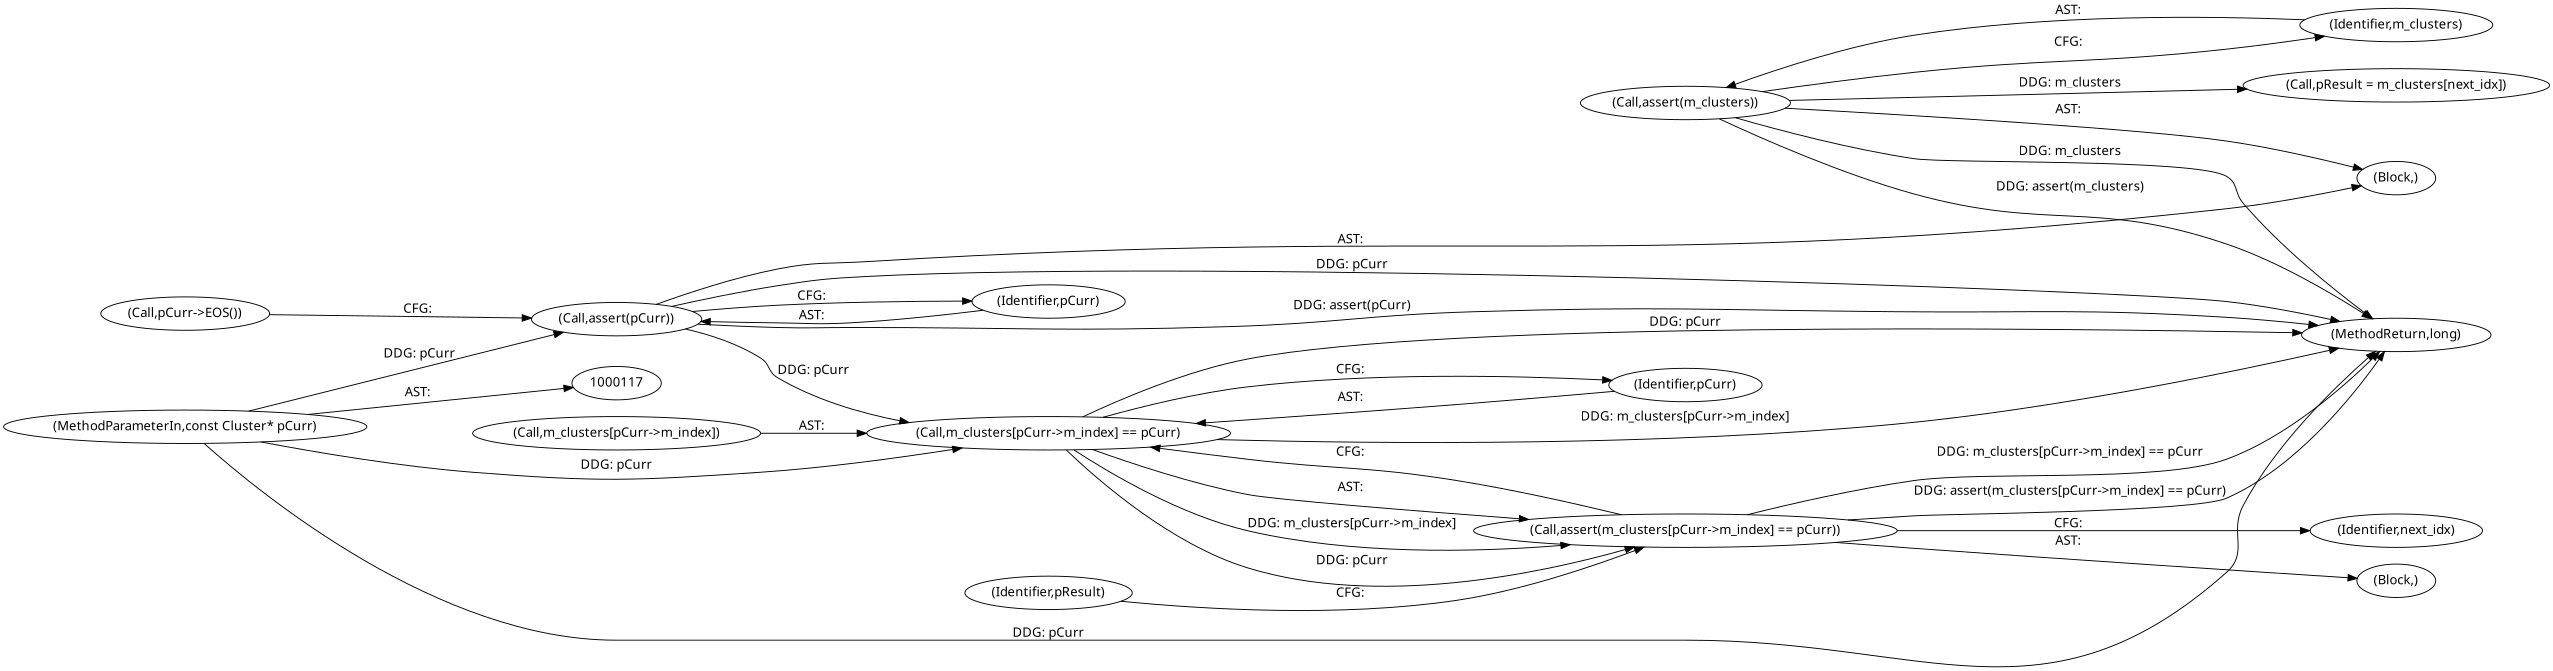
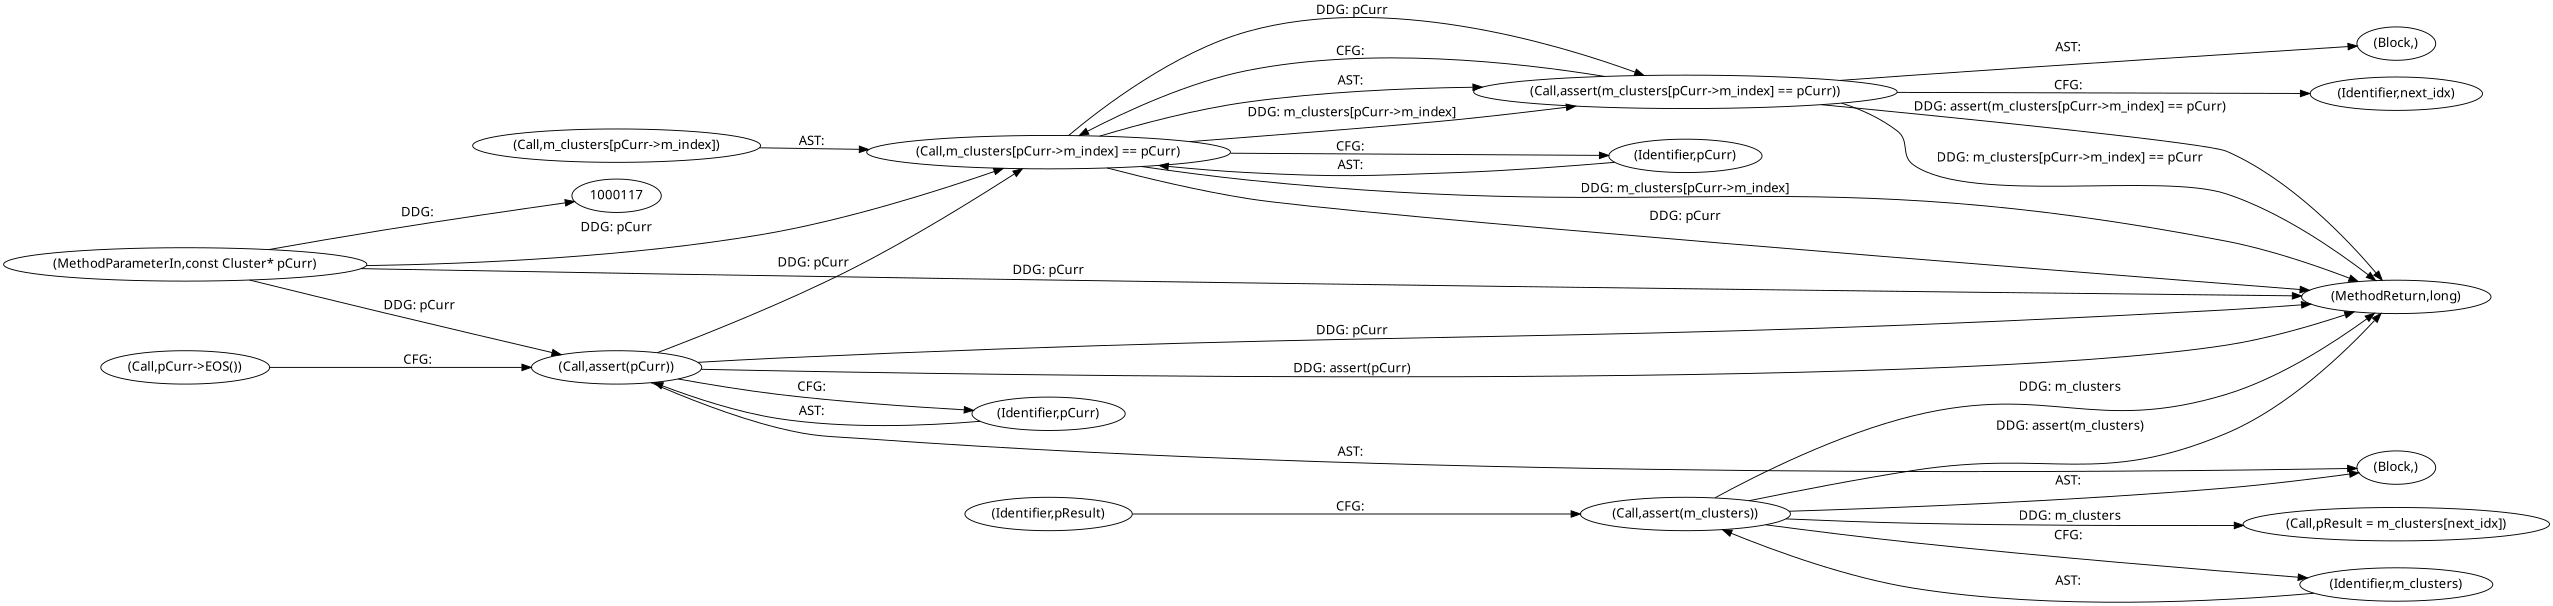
(420, 393) -> (420, 213)
(1382, 608) -> (1352, 514)
